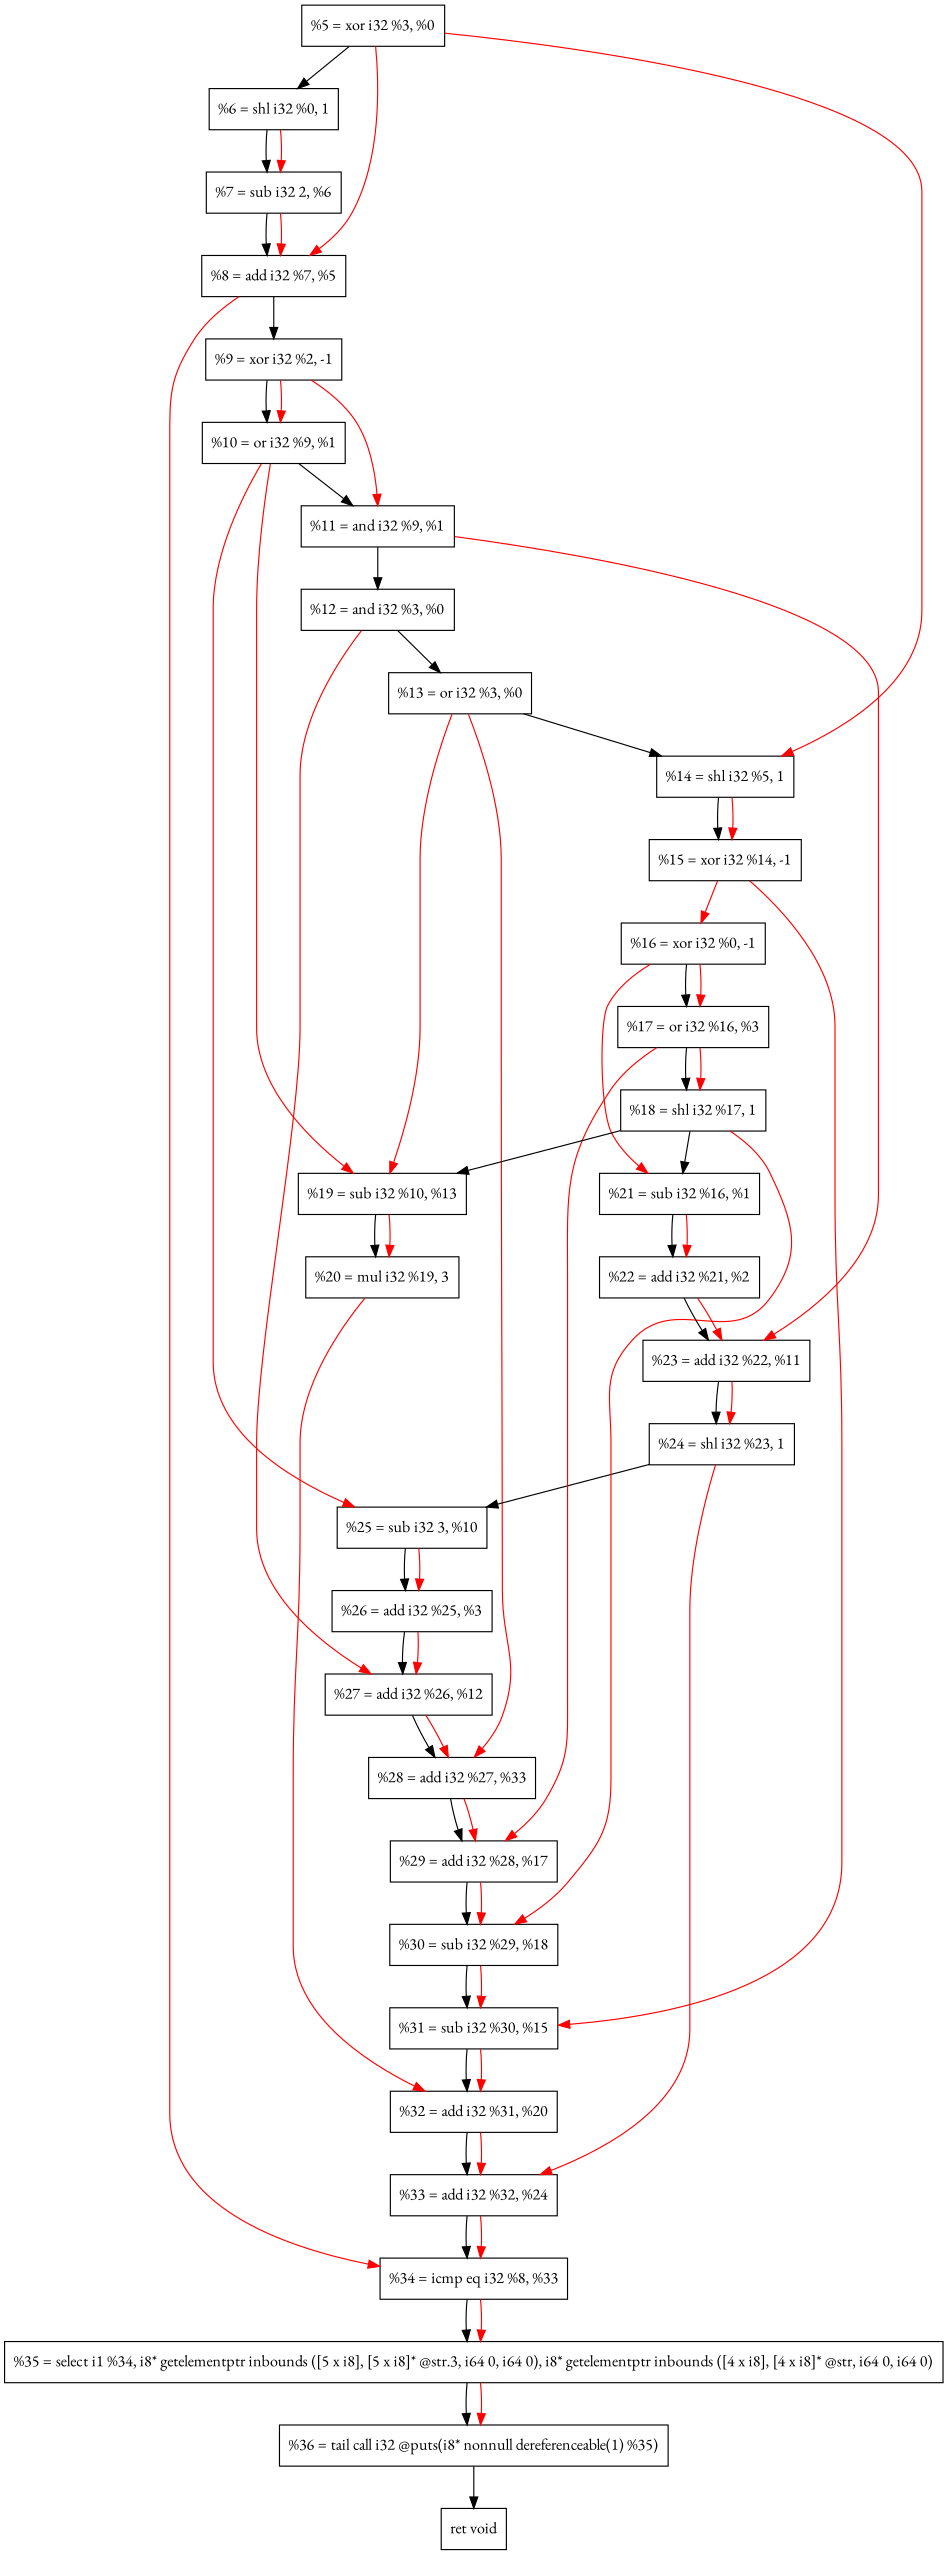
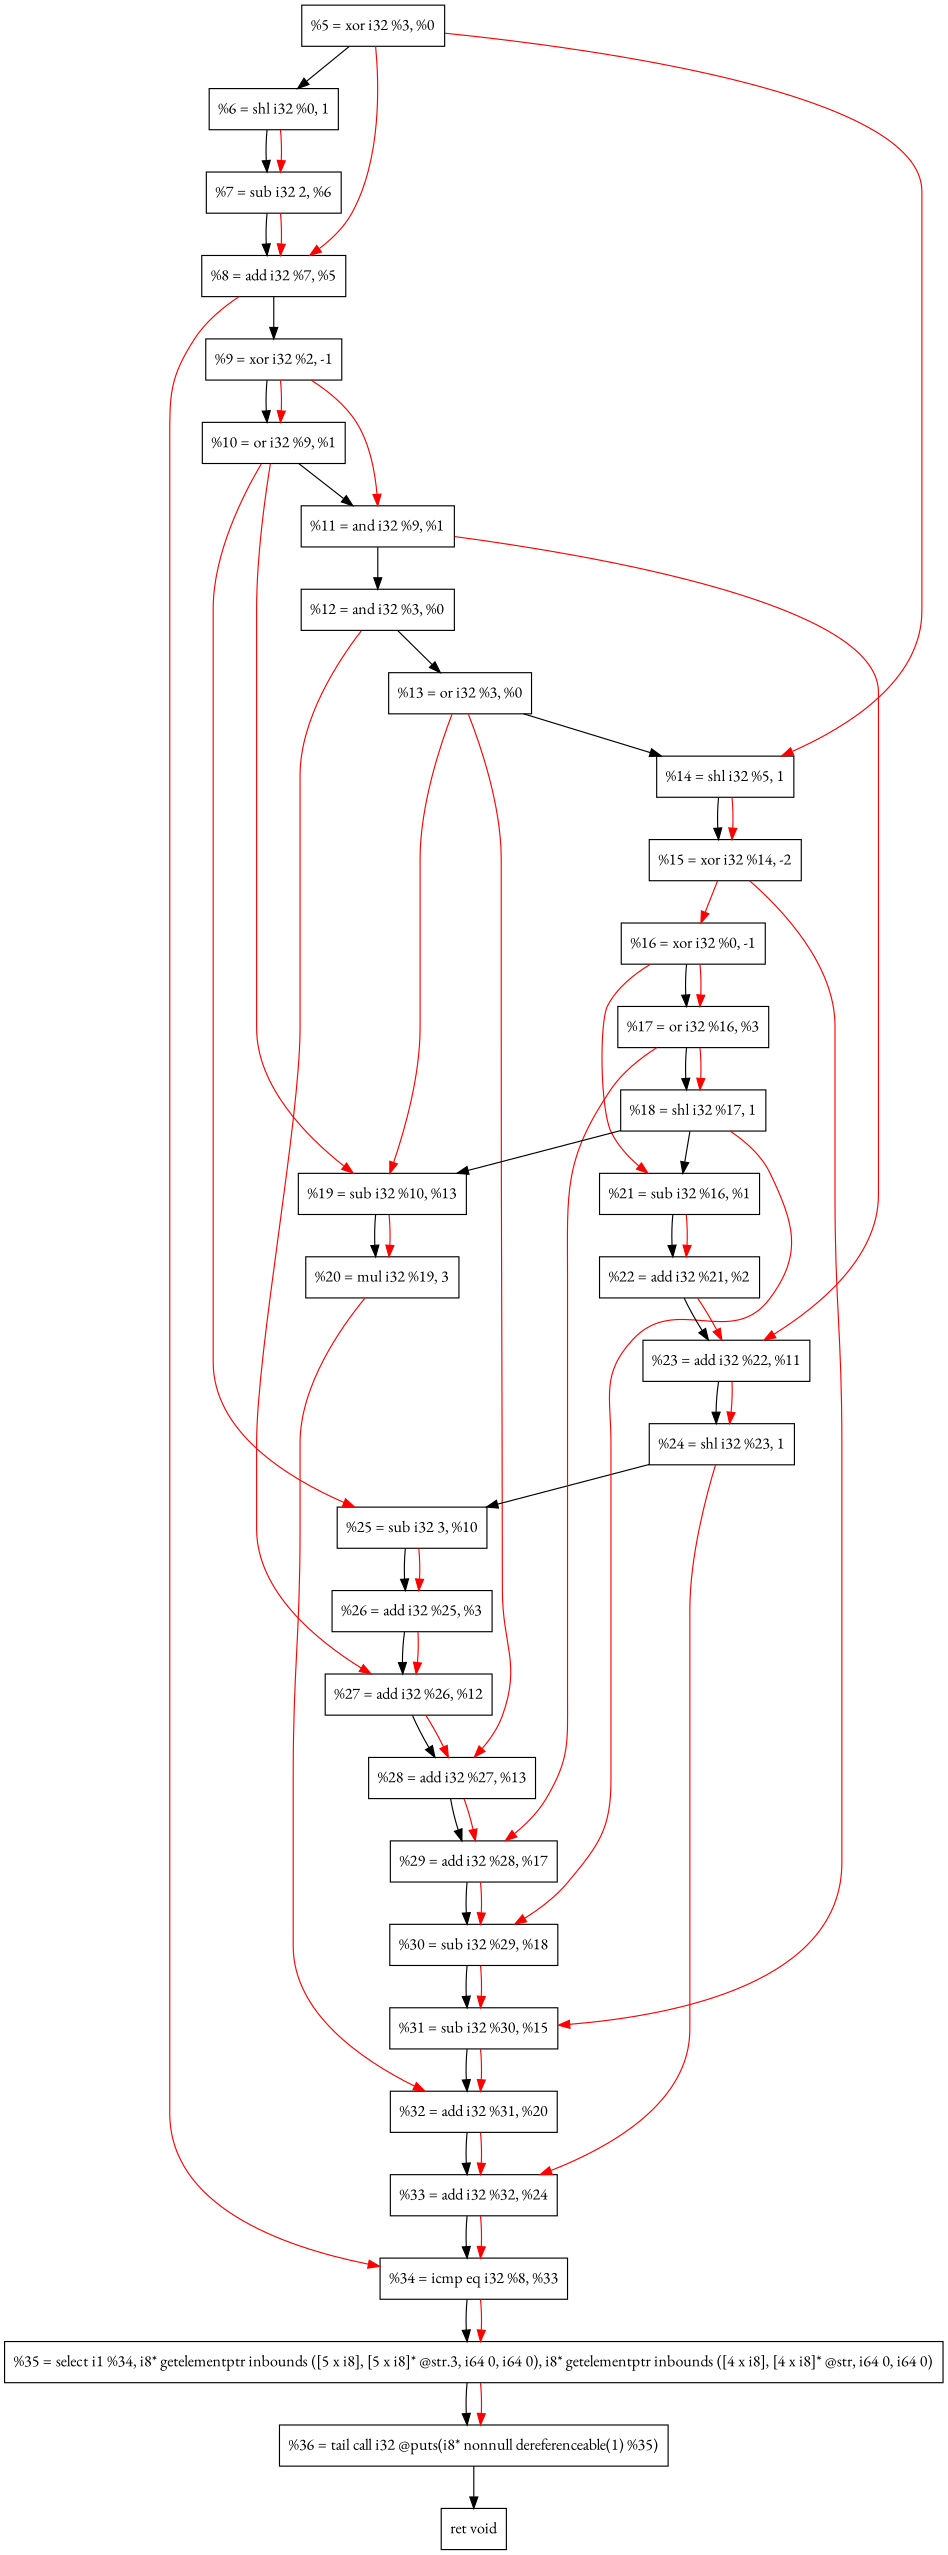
(725, 860) -> (725, 860)
(452, 1778) -> (452, 1778)
